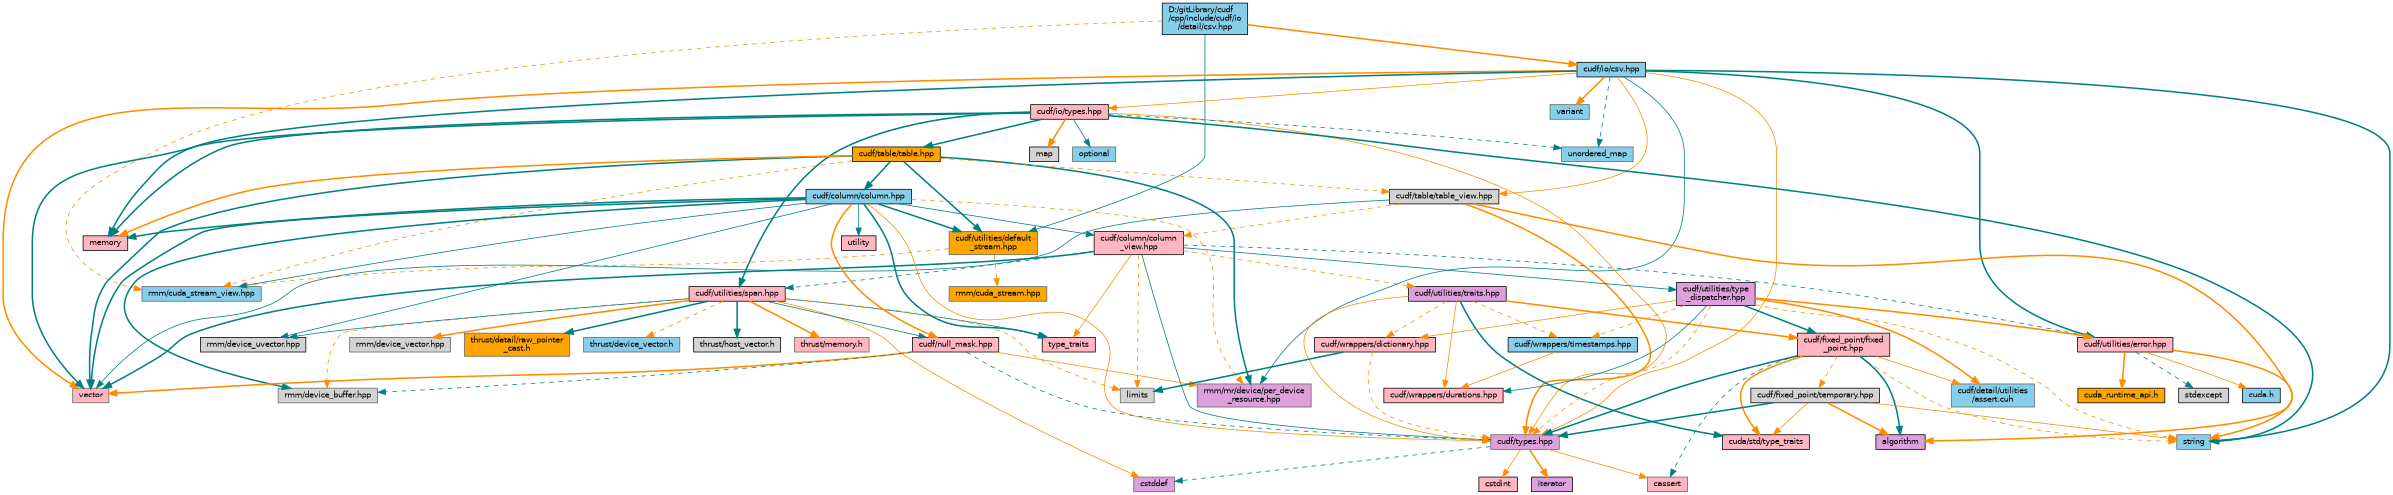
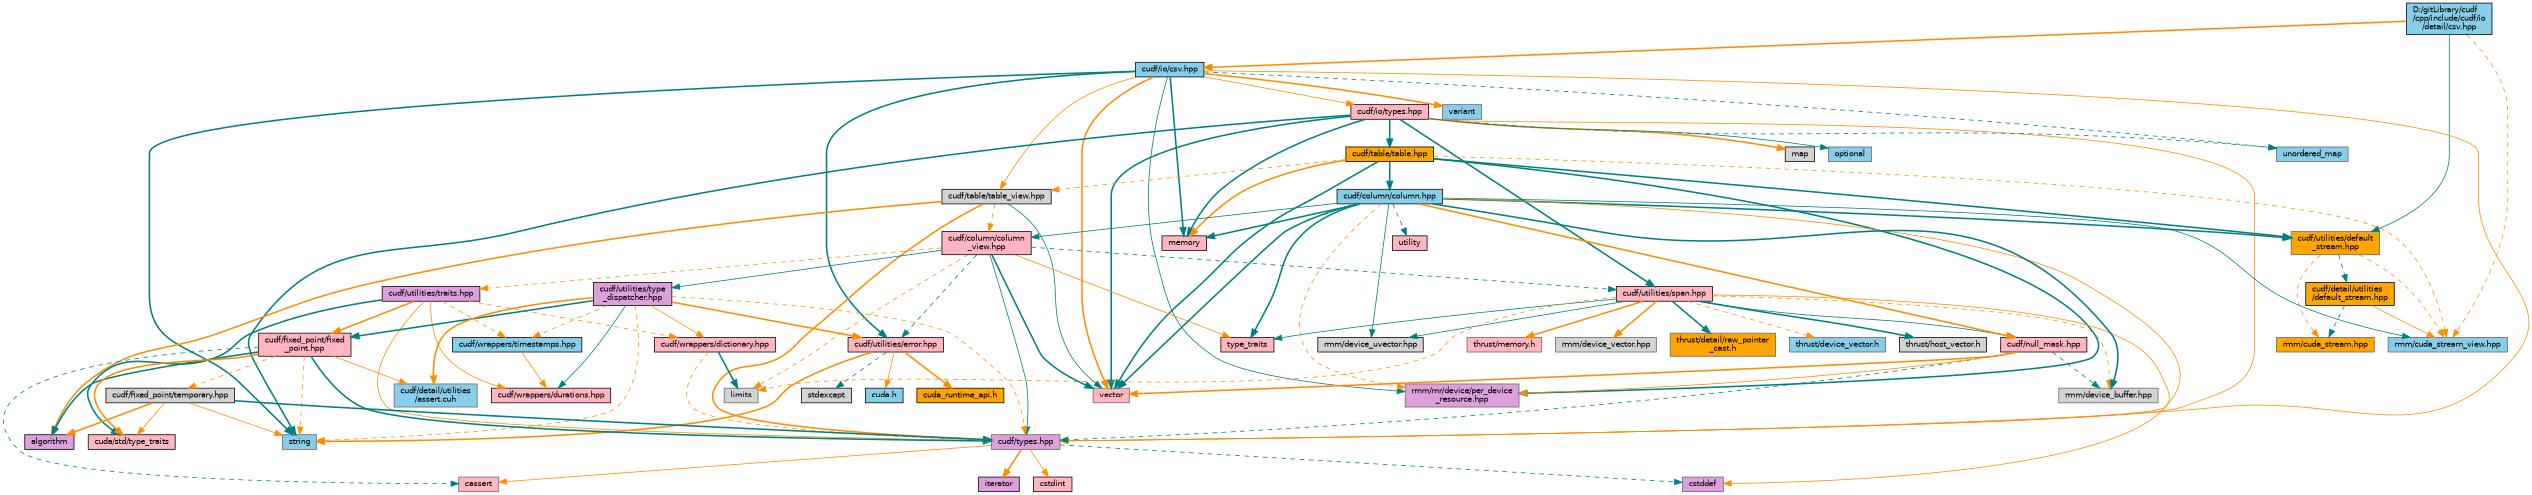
(859, 216) -> (1398, 216)
none -> (2350, 294)
